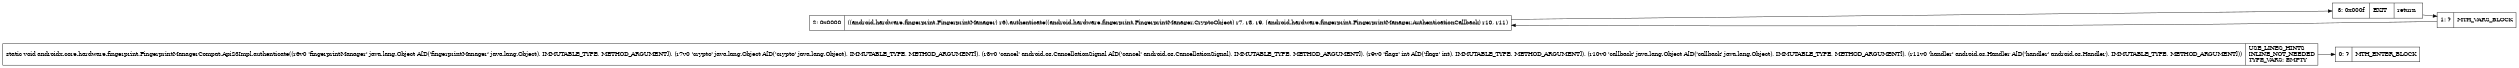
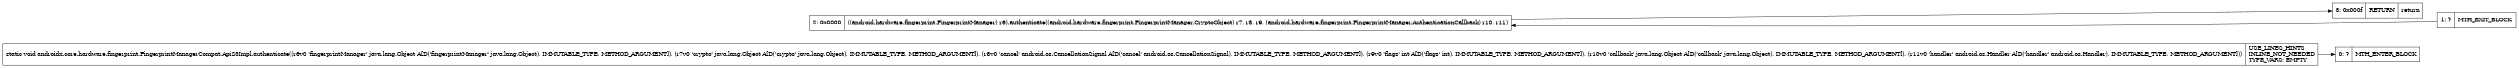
(2380, 10) -> (2382, 10)
(2428, 15) -> none
(2485, 20) -> (2485, 20)
